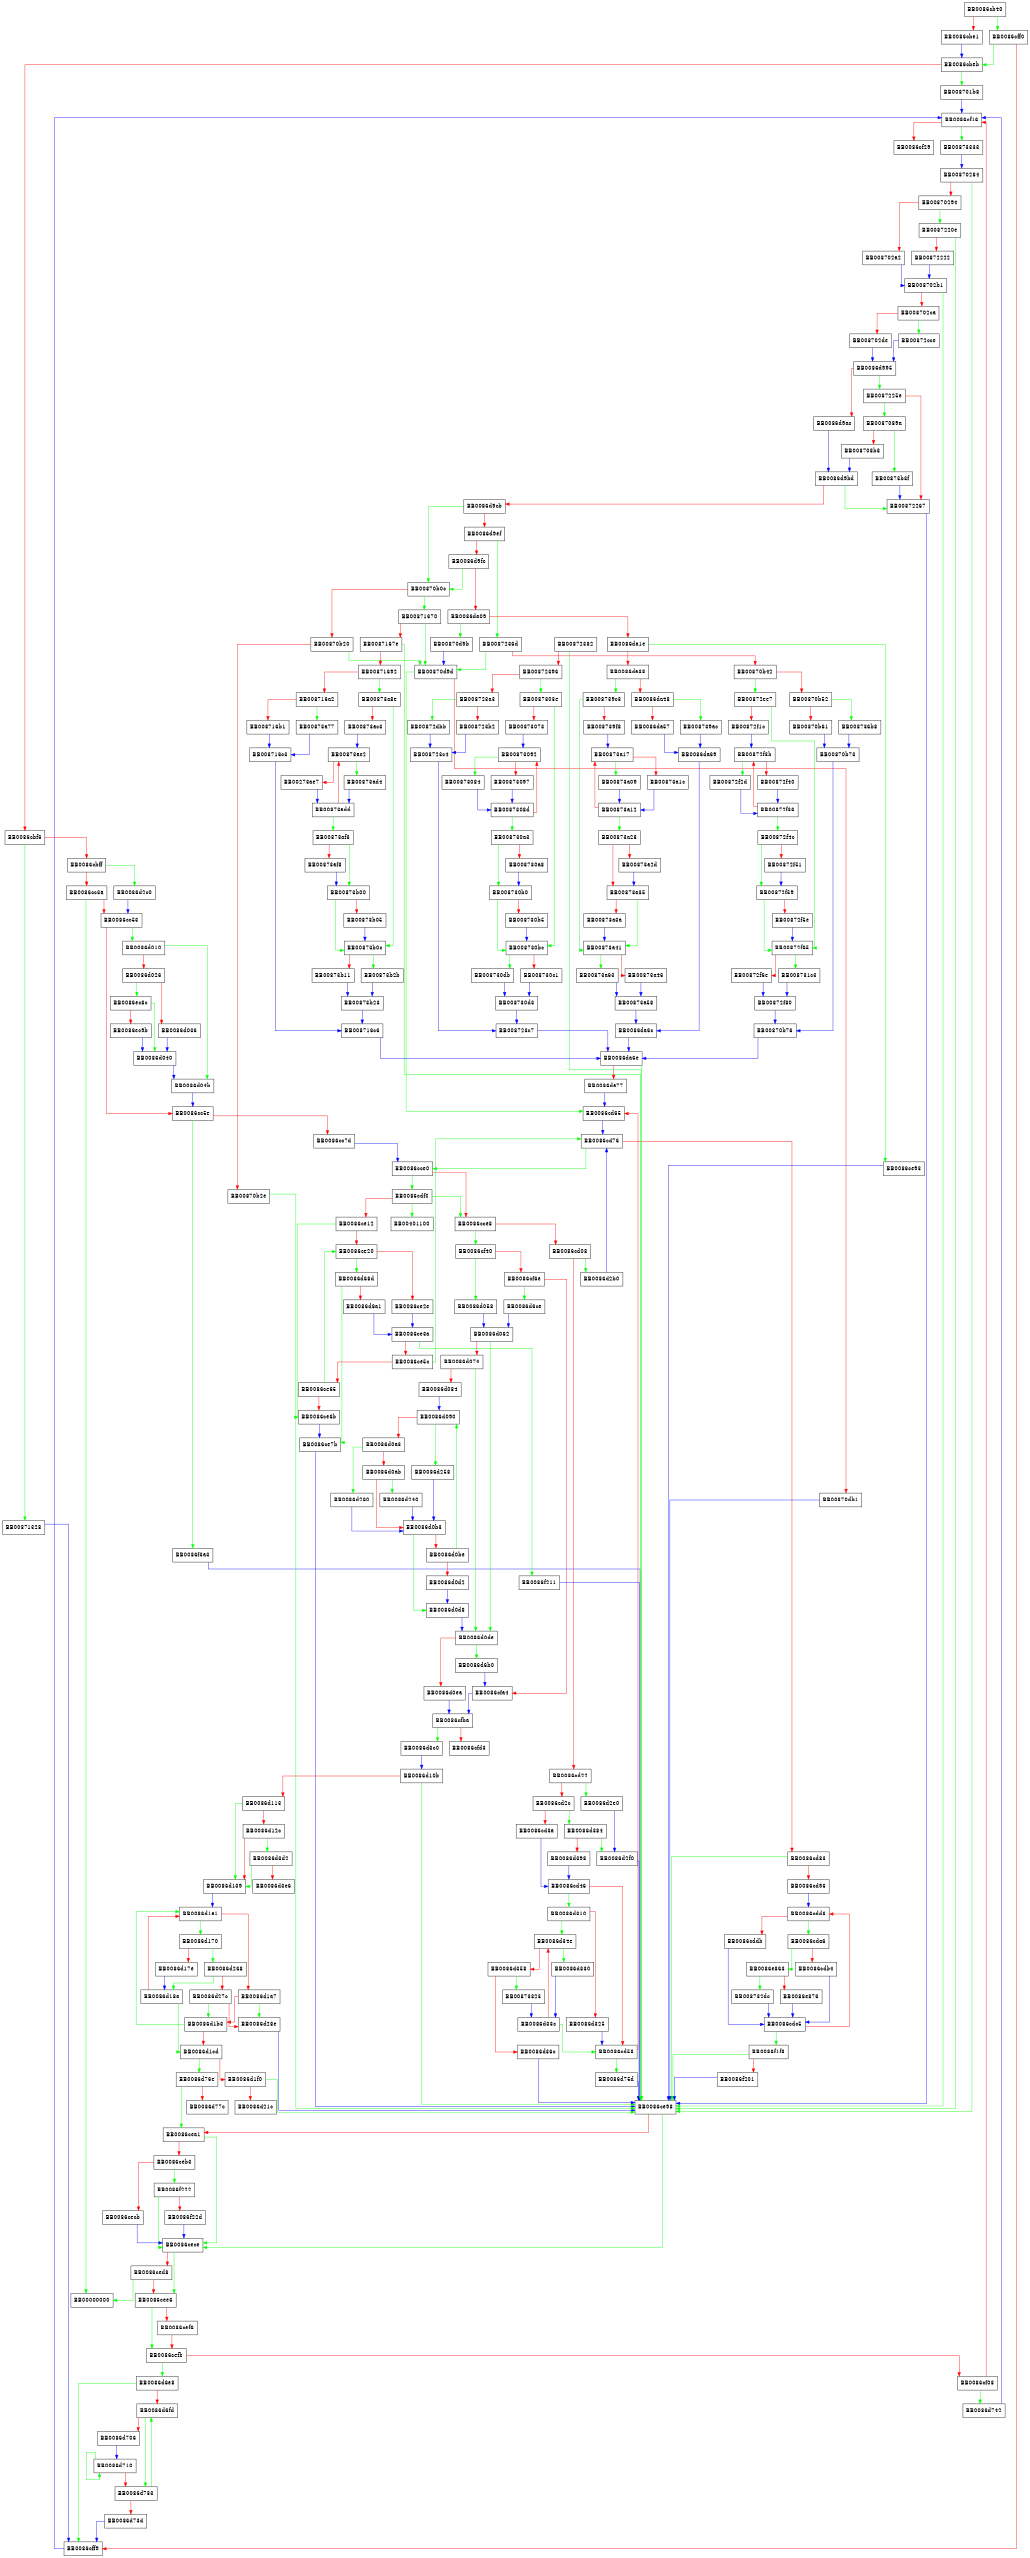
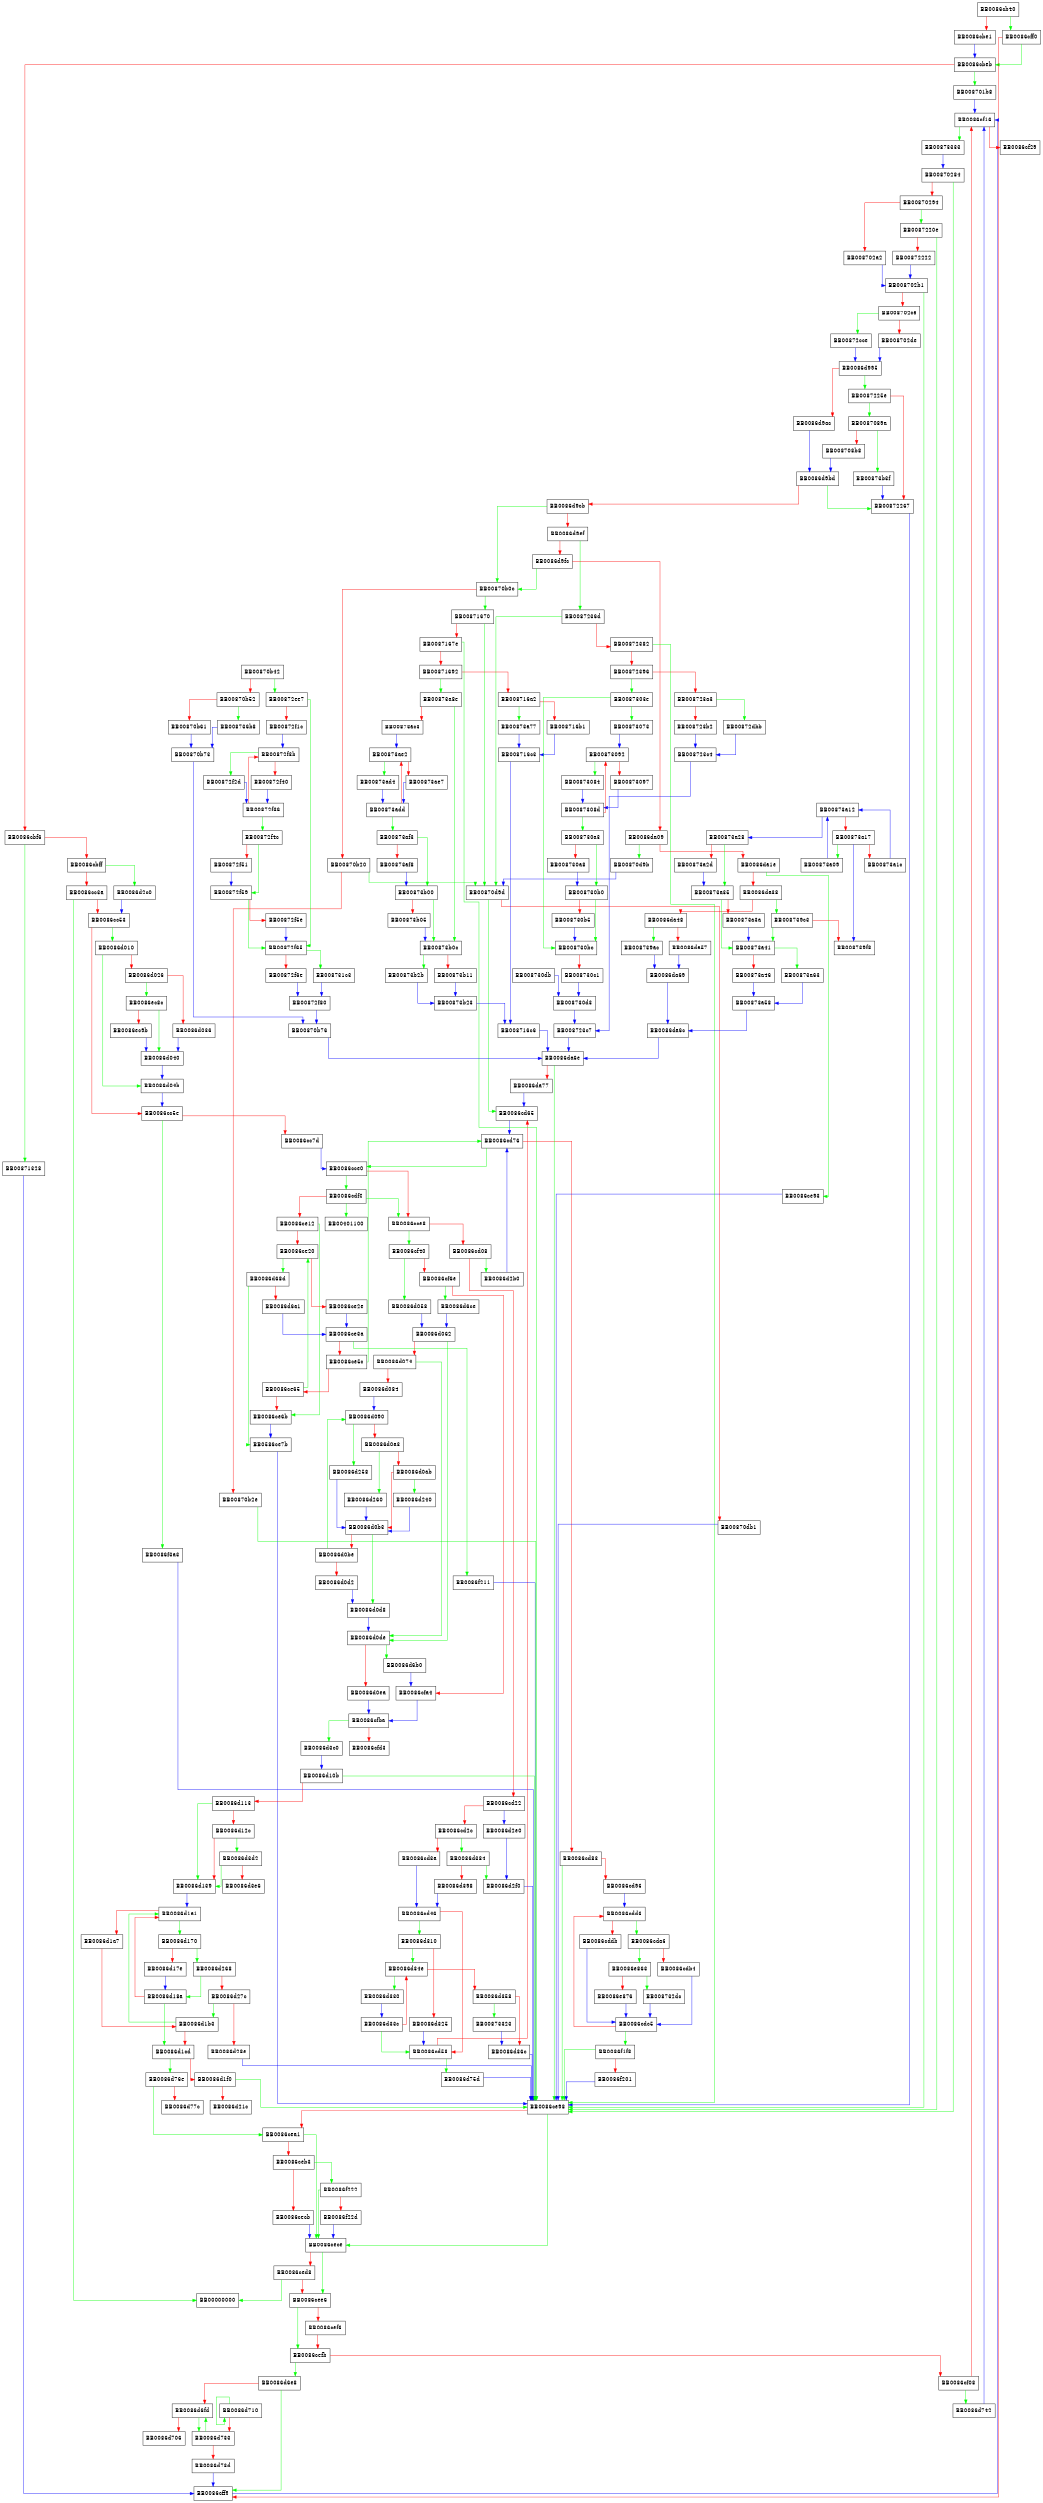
(634, 656) -> (597, 640)
(534, 711) -> (632, 711)
(608, 739) -> (854, 891)
(302, 782) -> (427, 782)
(619, 822) -> (797, 838)
(613, 863) -> (725, 863)
(510, 960) -> none
(320, 1445) -> (271, 1445)
(586, 1788) -> (504, 1815)
(259, 2009) -> none
(531, 2009) -> (502, 2036)
(117, 2450) -> none
